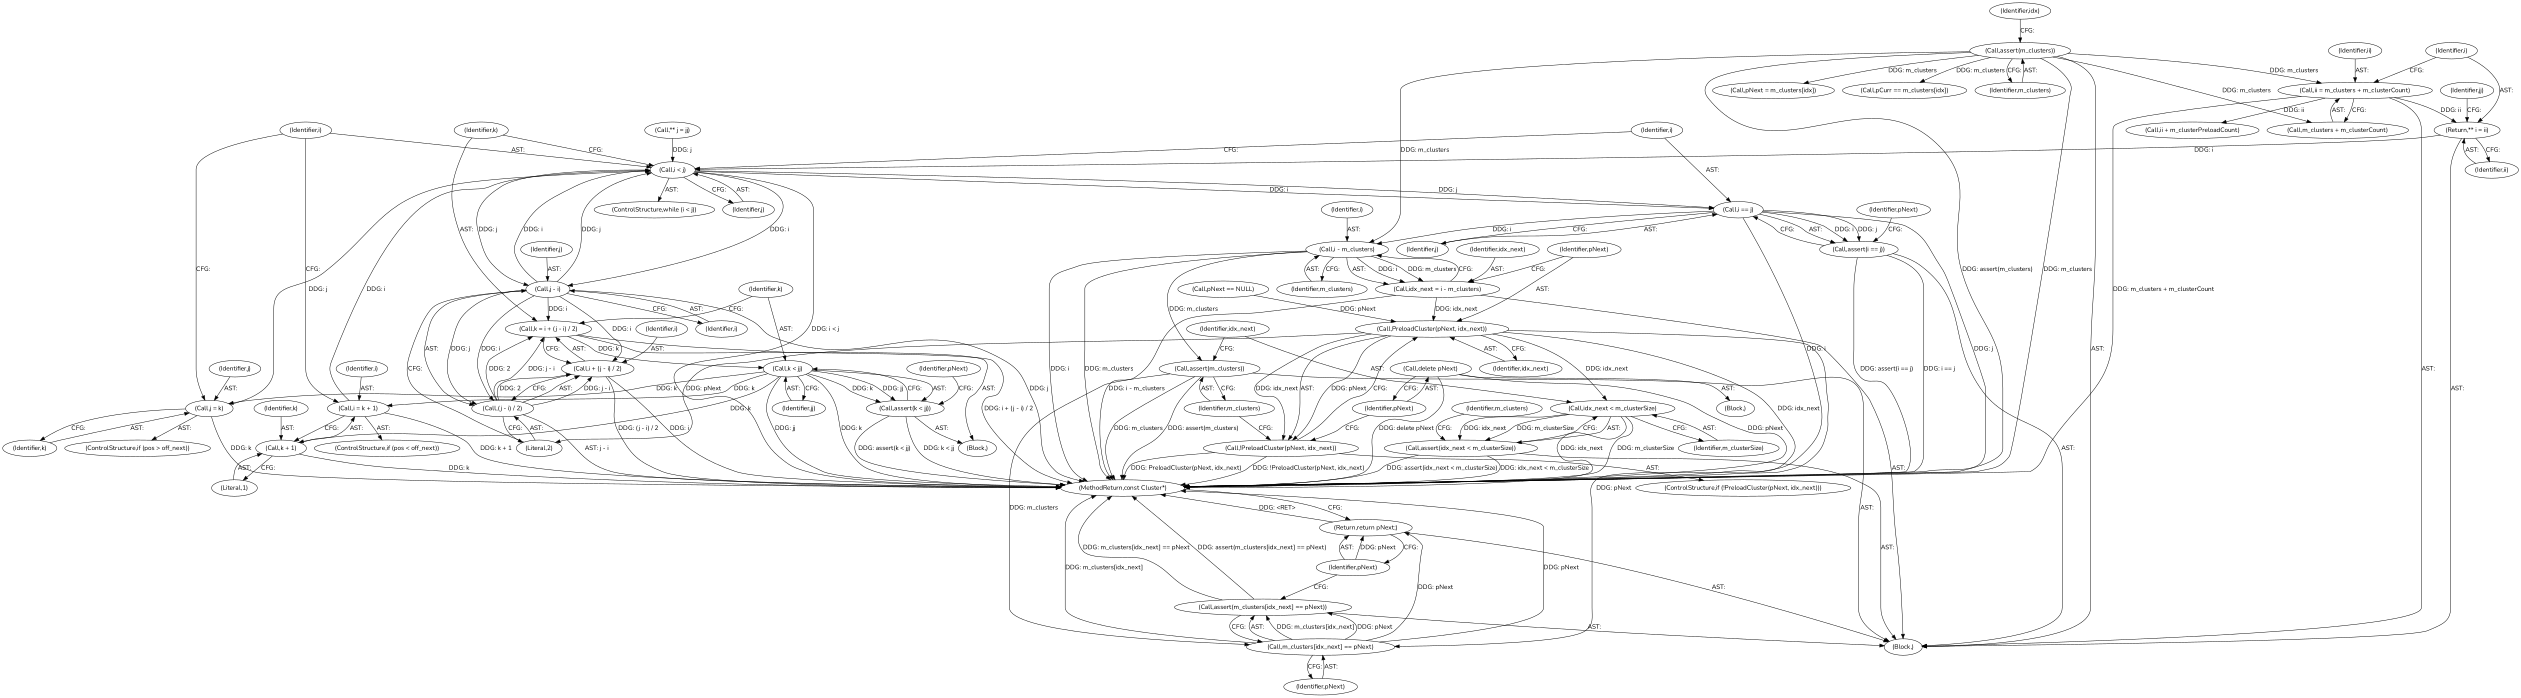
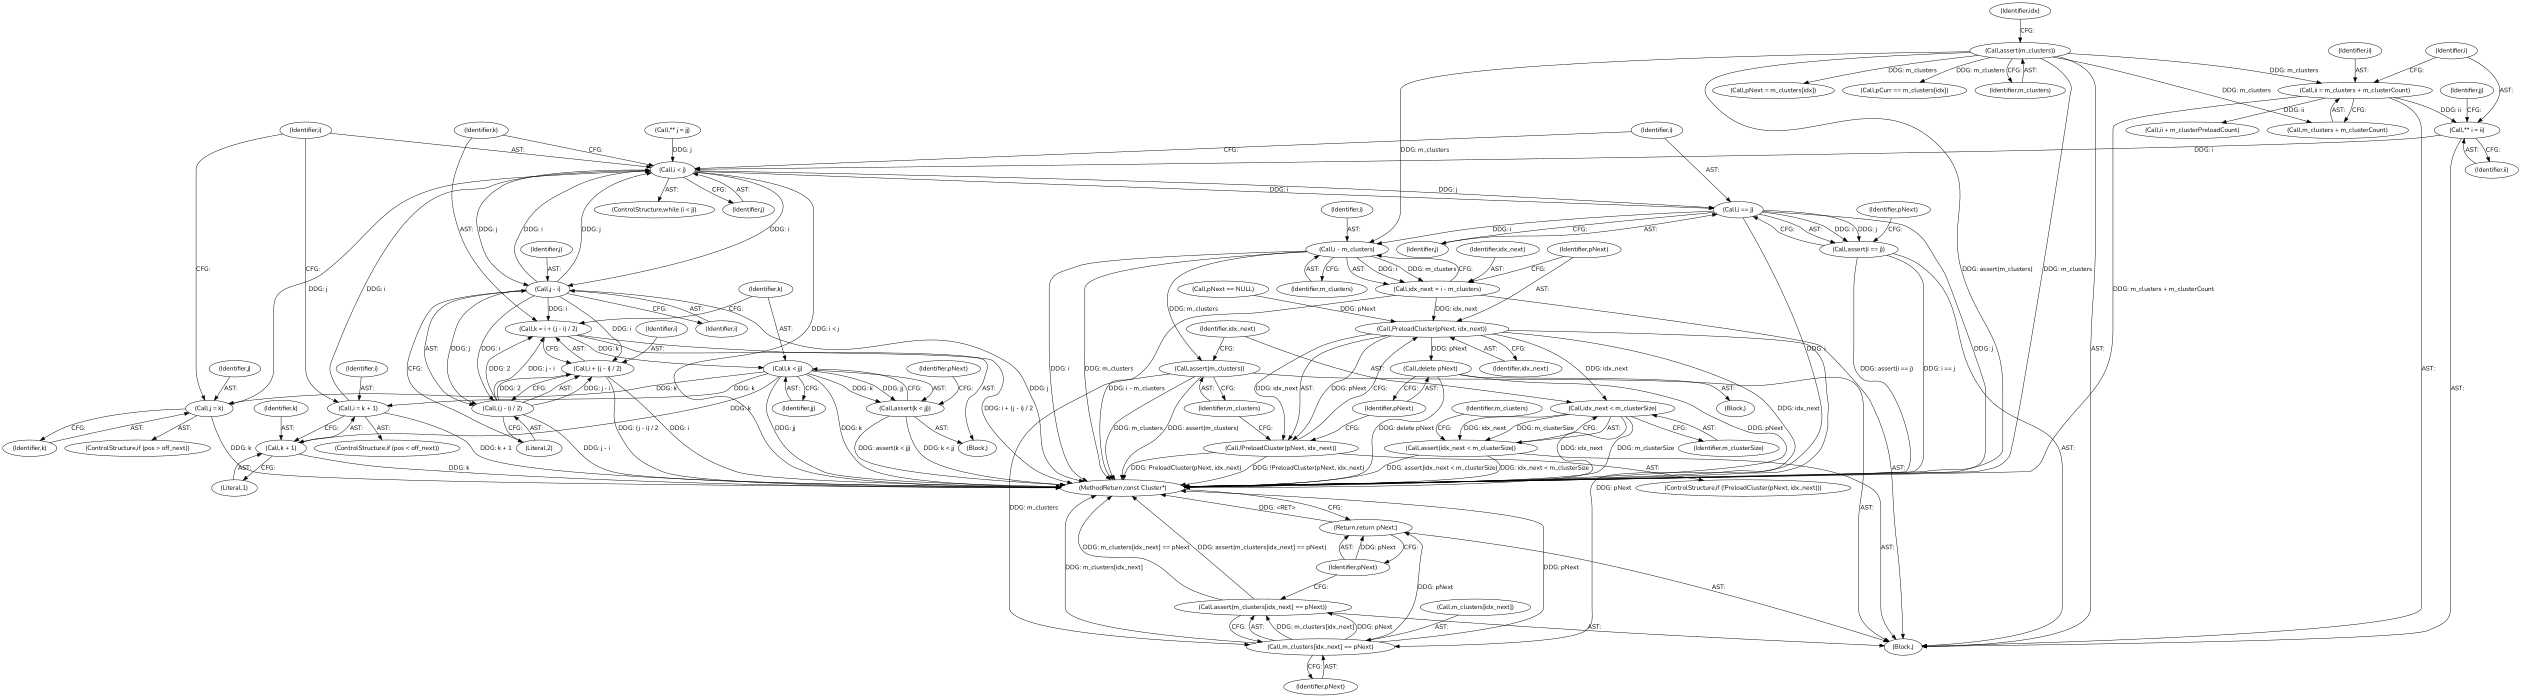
(2467, 130) -> (2467, 130)
(932, 346) -> (1432, 347)
(597, 448) -> (597, 448)
none -> (1476, 607)
